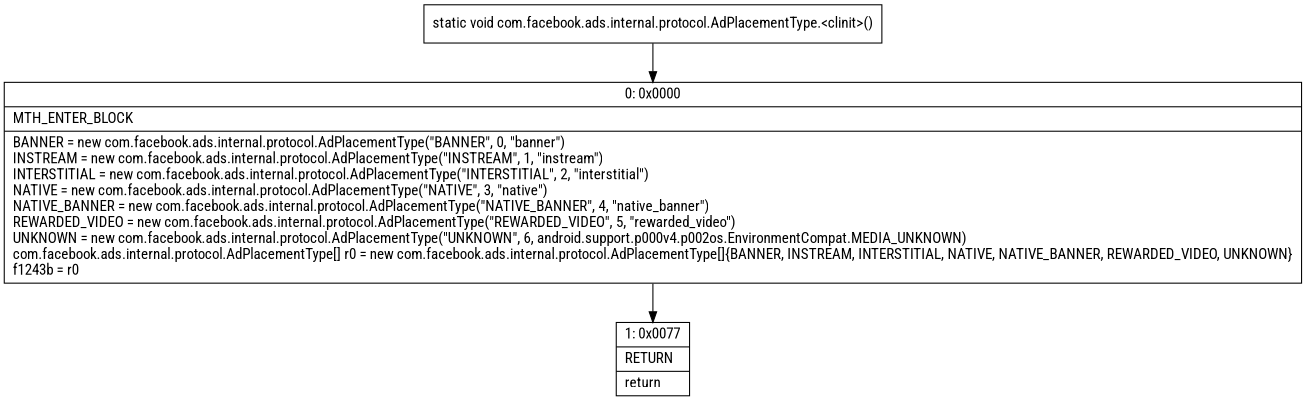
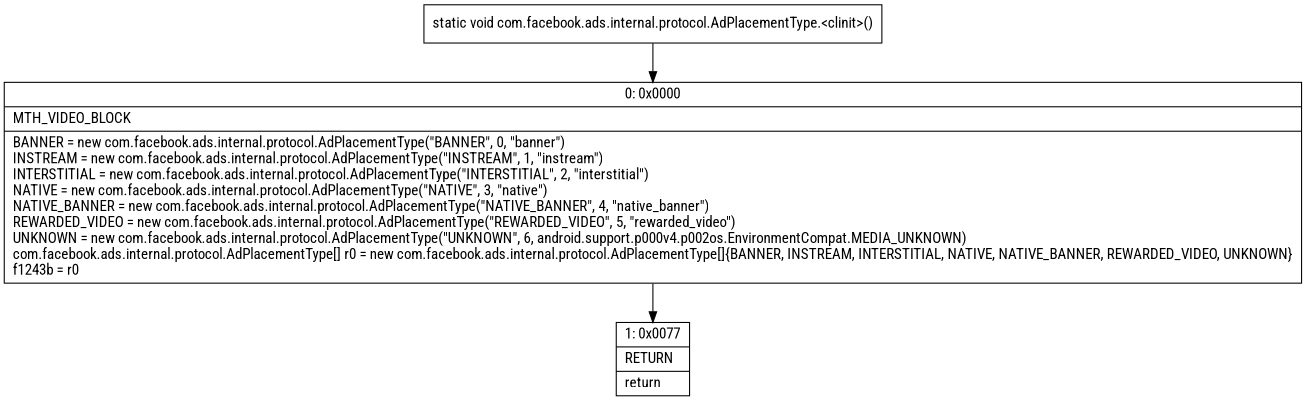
(73, 118) -> (72, 118)
